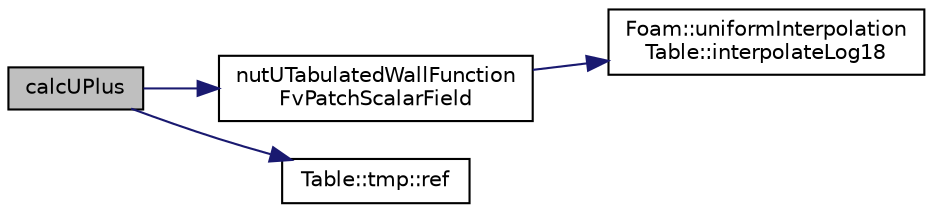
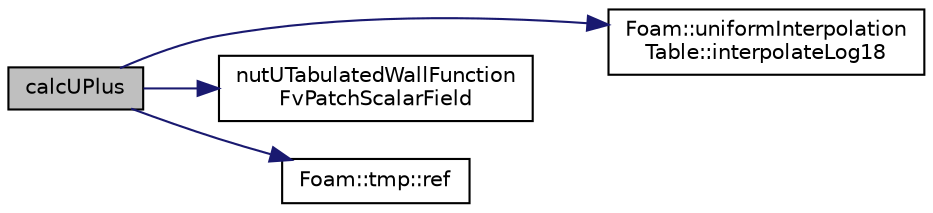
(560, 67) -> (351, 21)
(376, 181) -> (376, 181)
